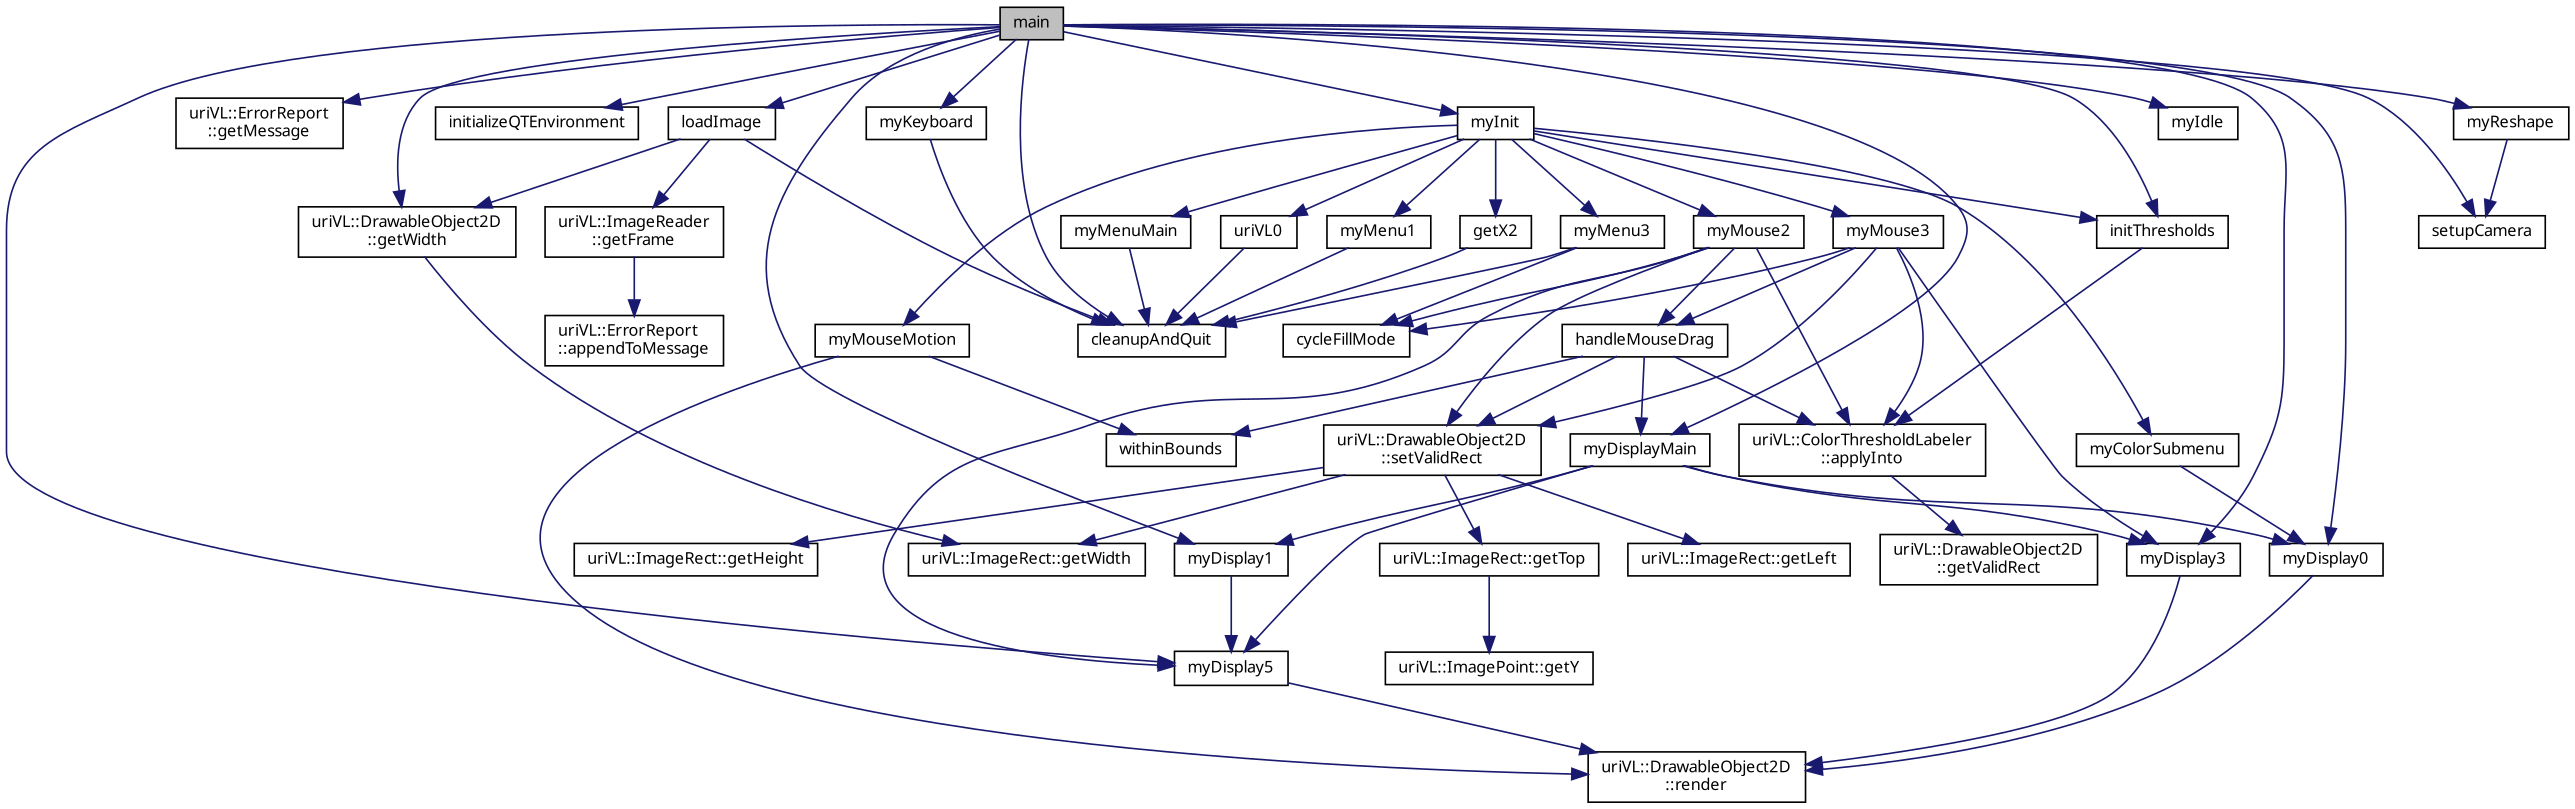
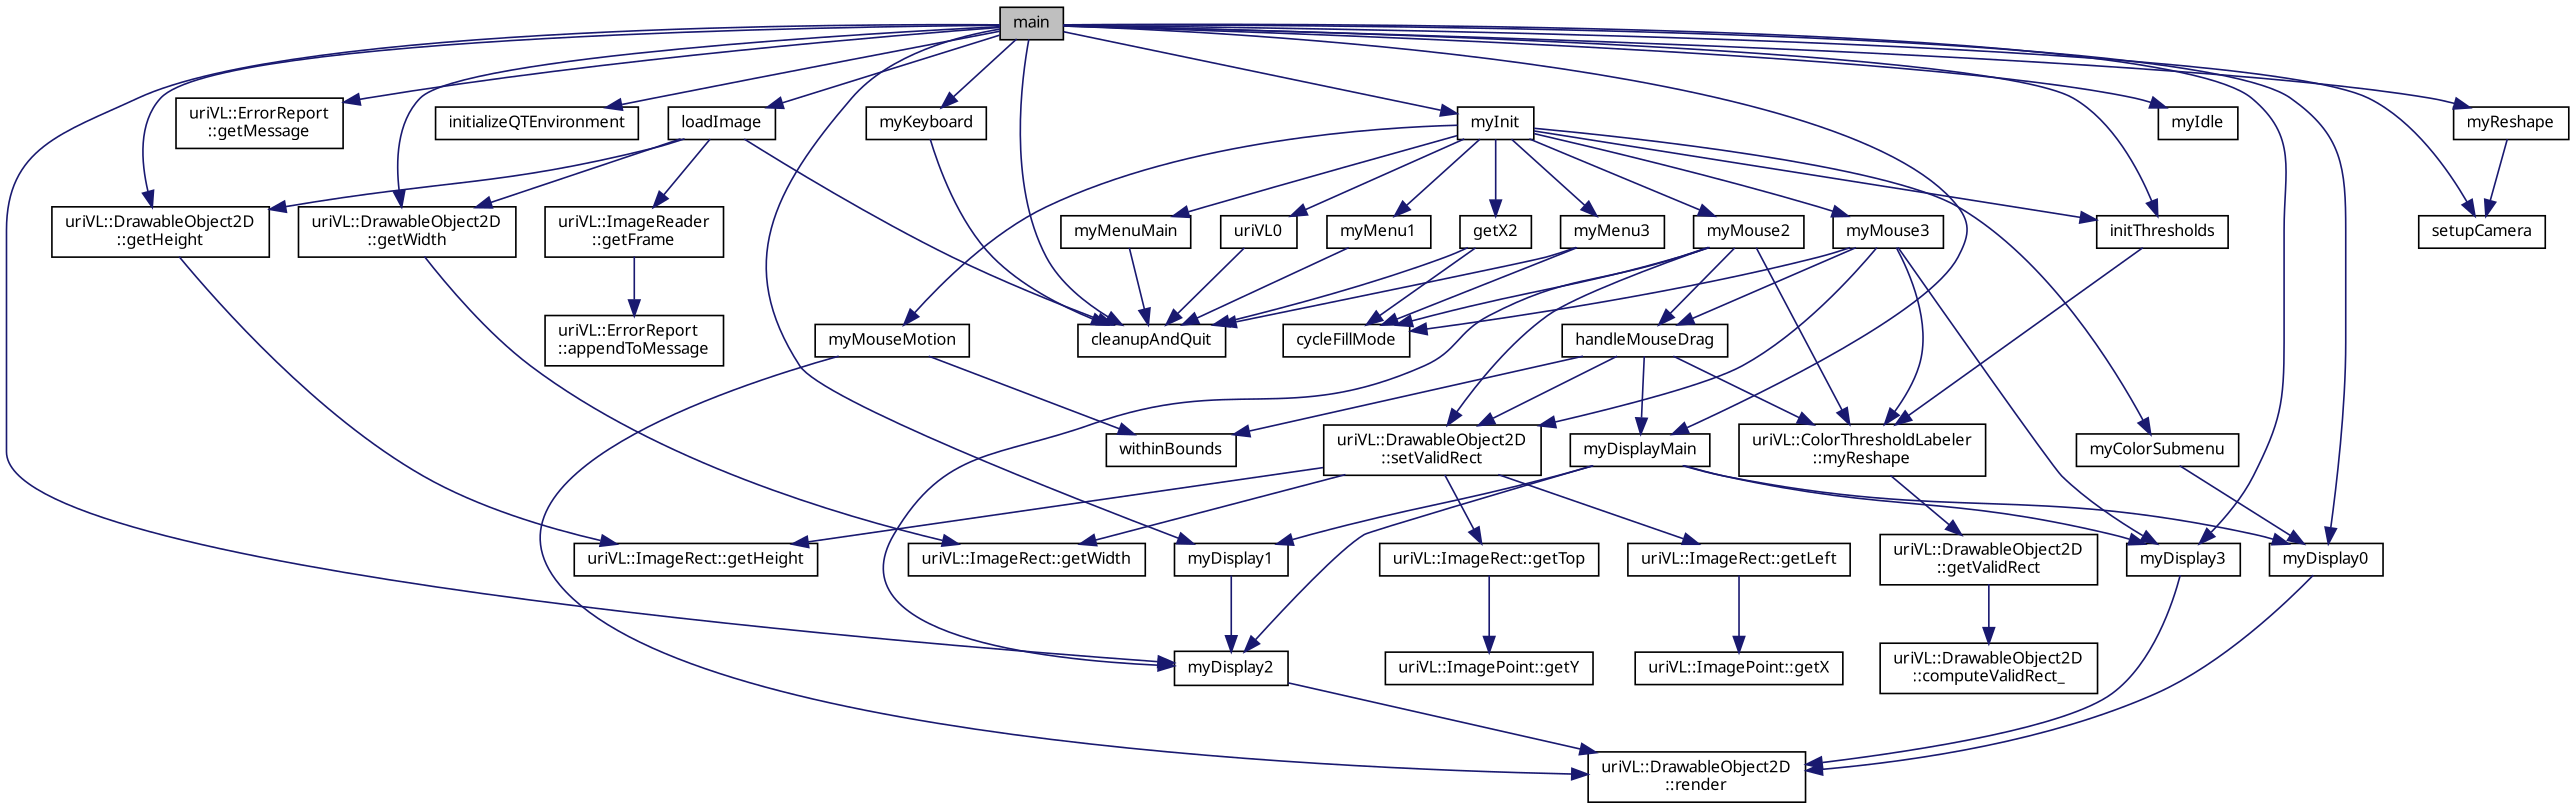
none -> (161, 232)
none -> (1447, 268)
(1862, 450) -> (1862, 450)
(1231, 668) -> (1231, 668)
none -> (1739, 668)
none -> (1989, 668)
